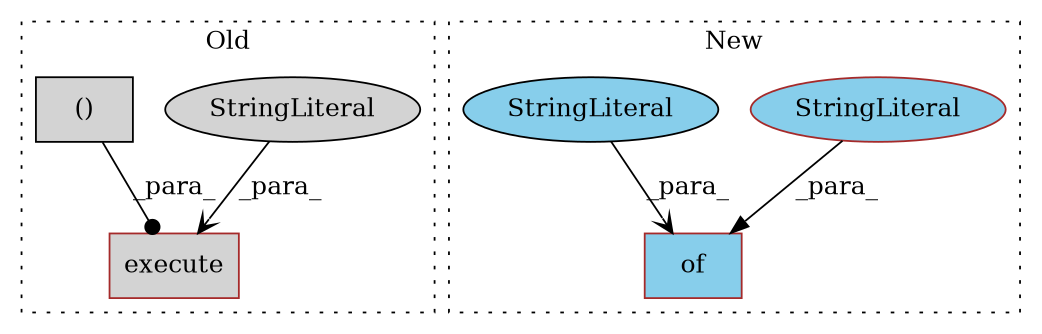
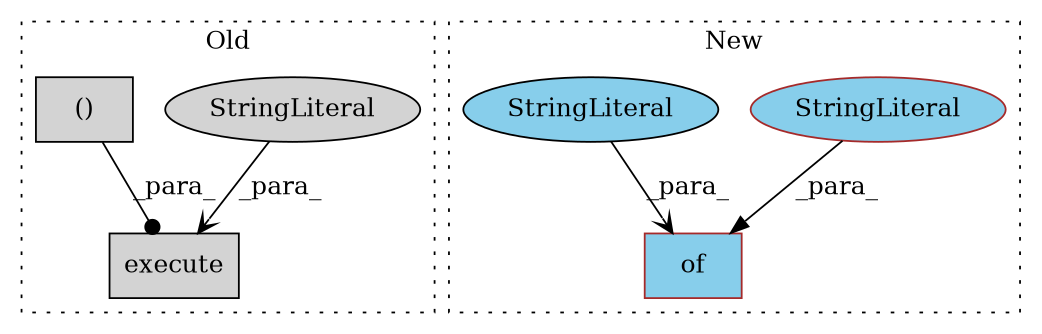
(174, 266) -> (174, 266)
